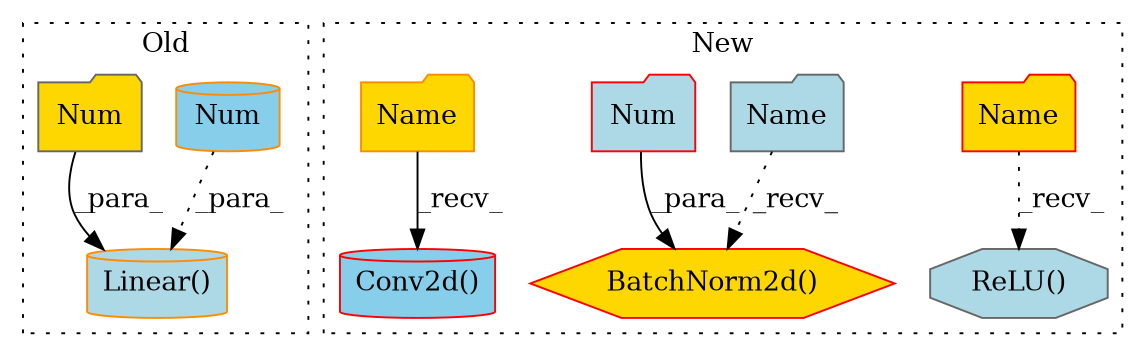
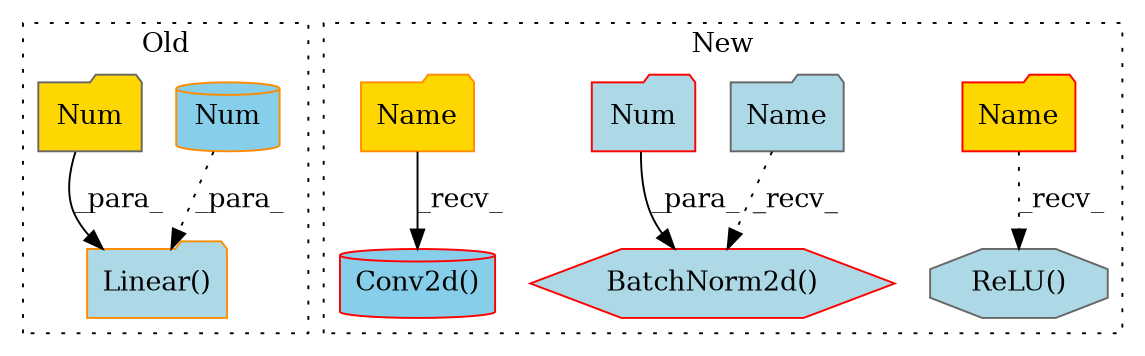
(157, 283) -> (157, 283)
(712, 283) -> (712, 283)
